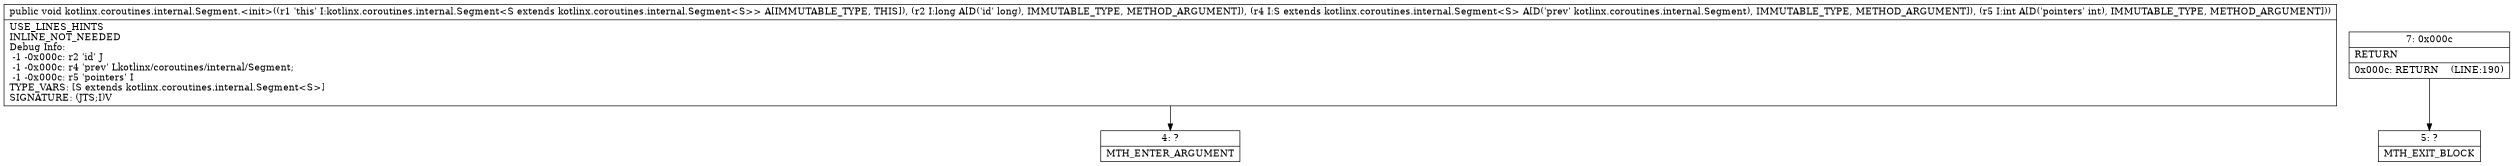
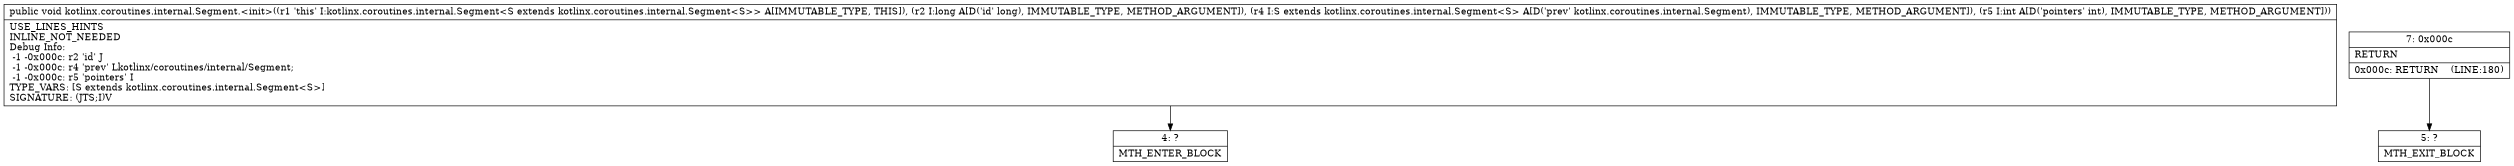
(2429, 70) -> (2429, 70)
(1170, 154) -> (1170, 154)
